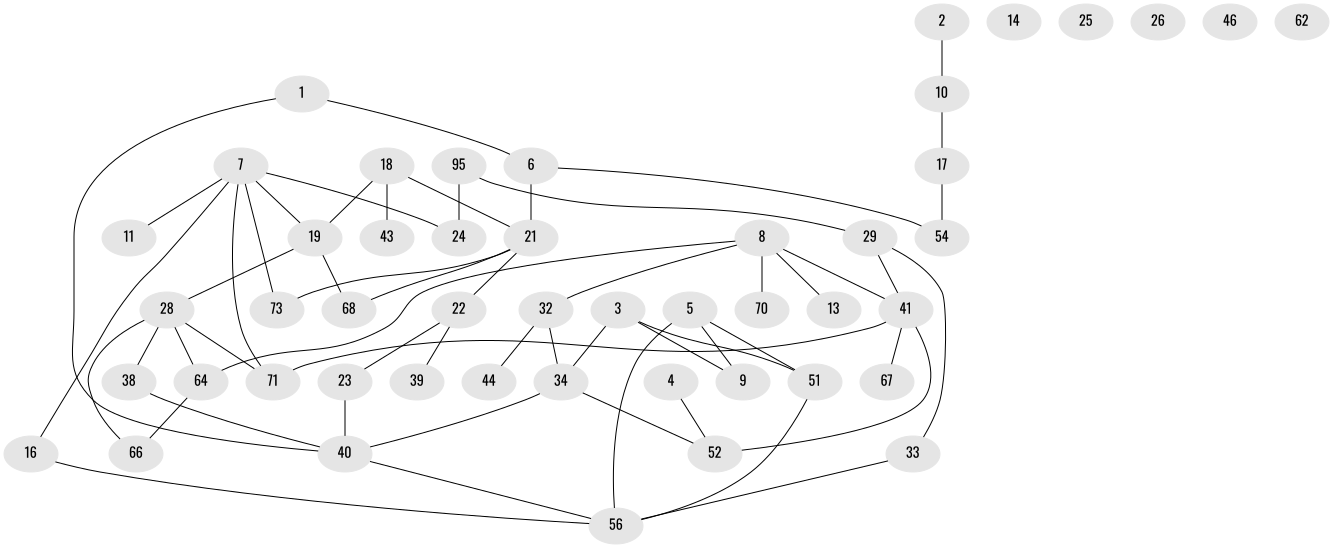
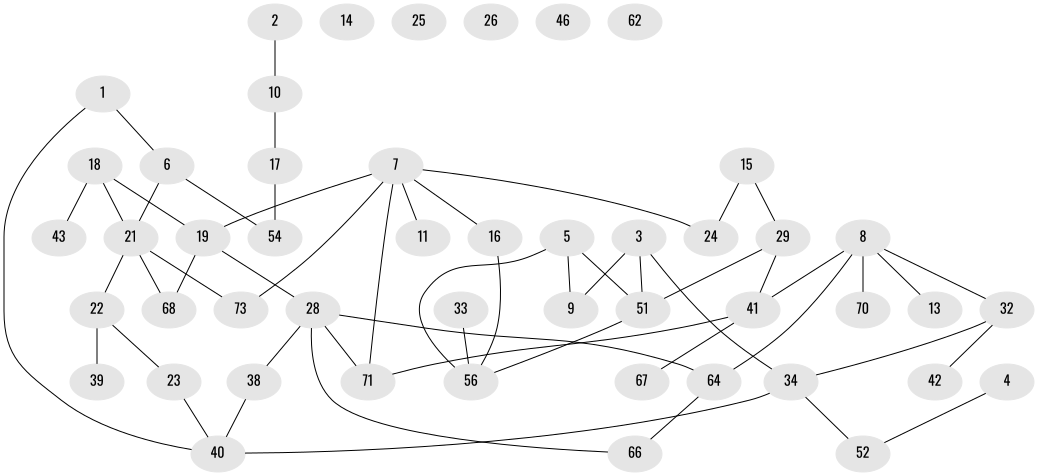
(459, 166) -> (747, 166)
(946, 333) -> (713, 274)
(489, 382) -> (935, 382)
(873, 426) -> none
(481, 490) -> none
